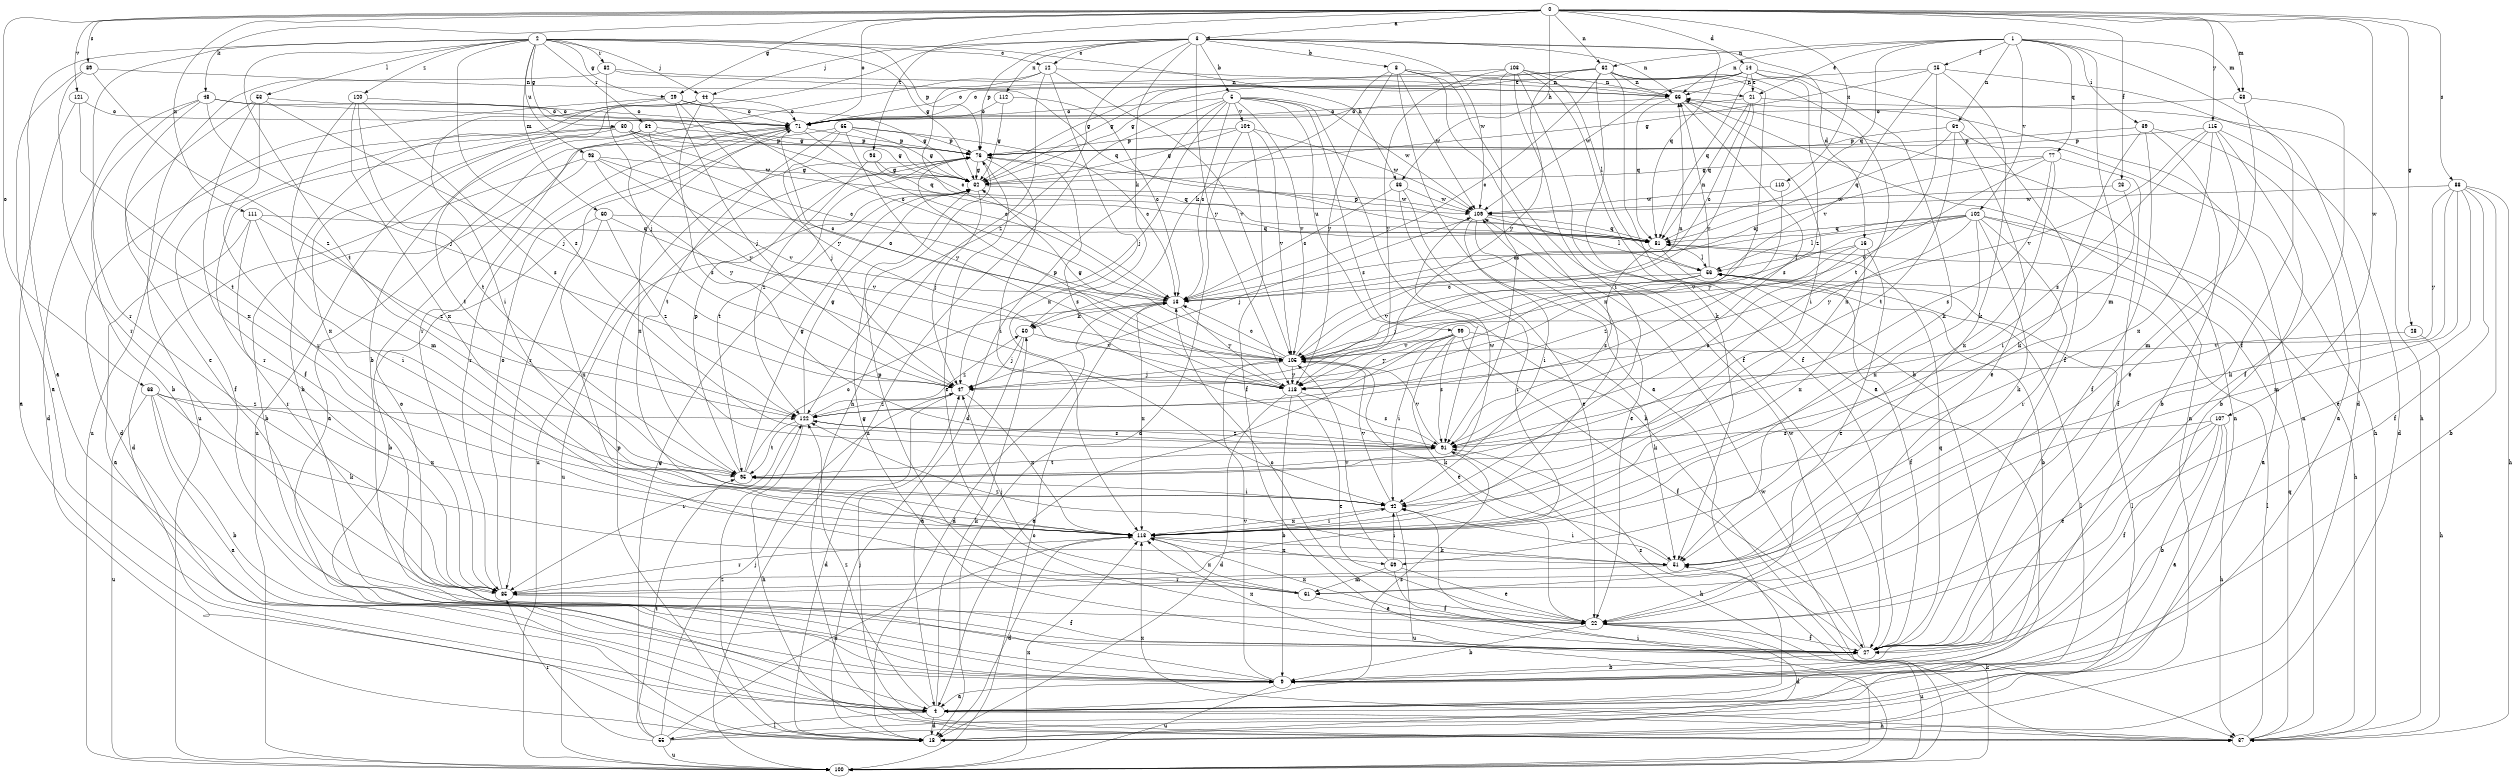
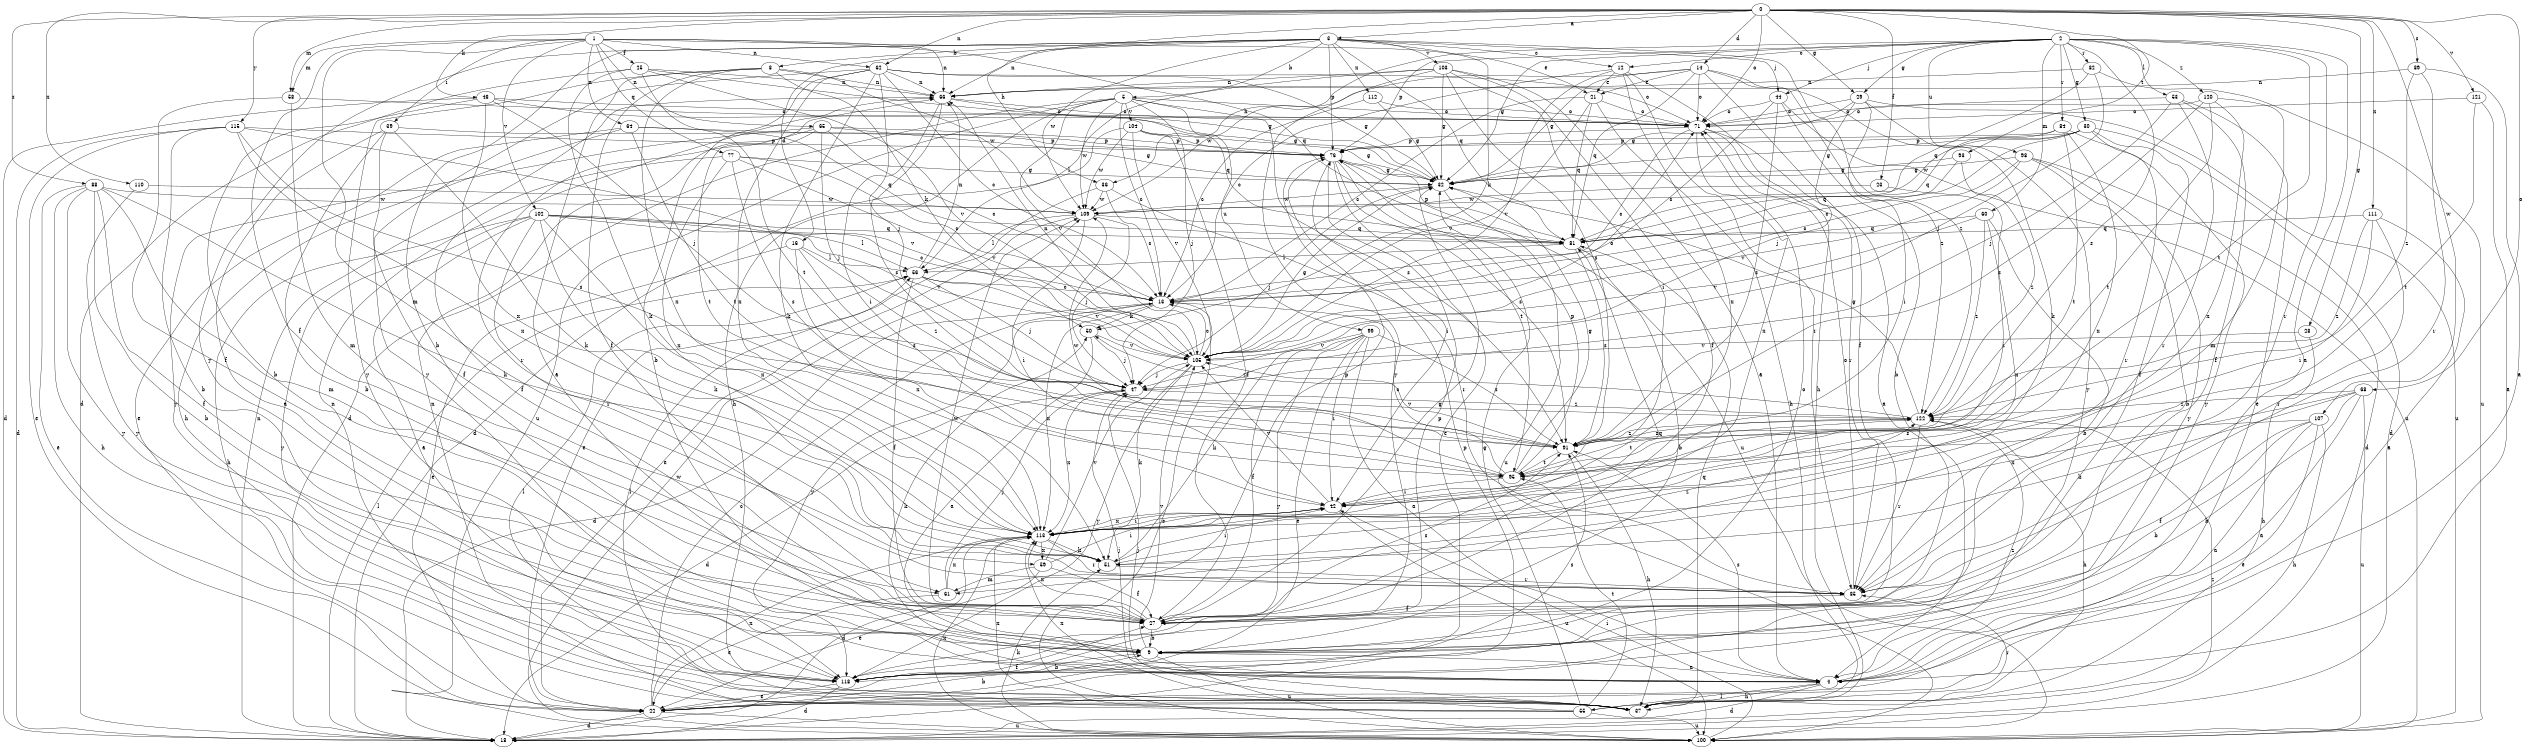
none -> (1388, 44)
none -> (678, 115)
(1282, 534) -> (1049, 667)
